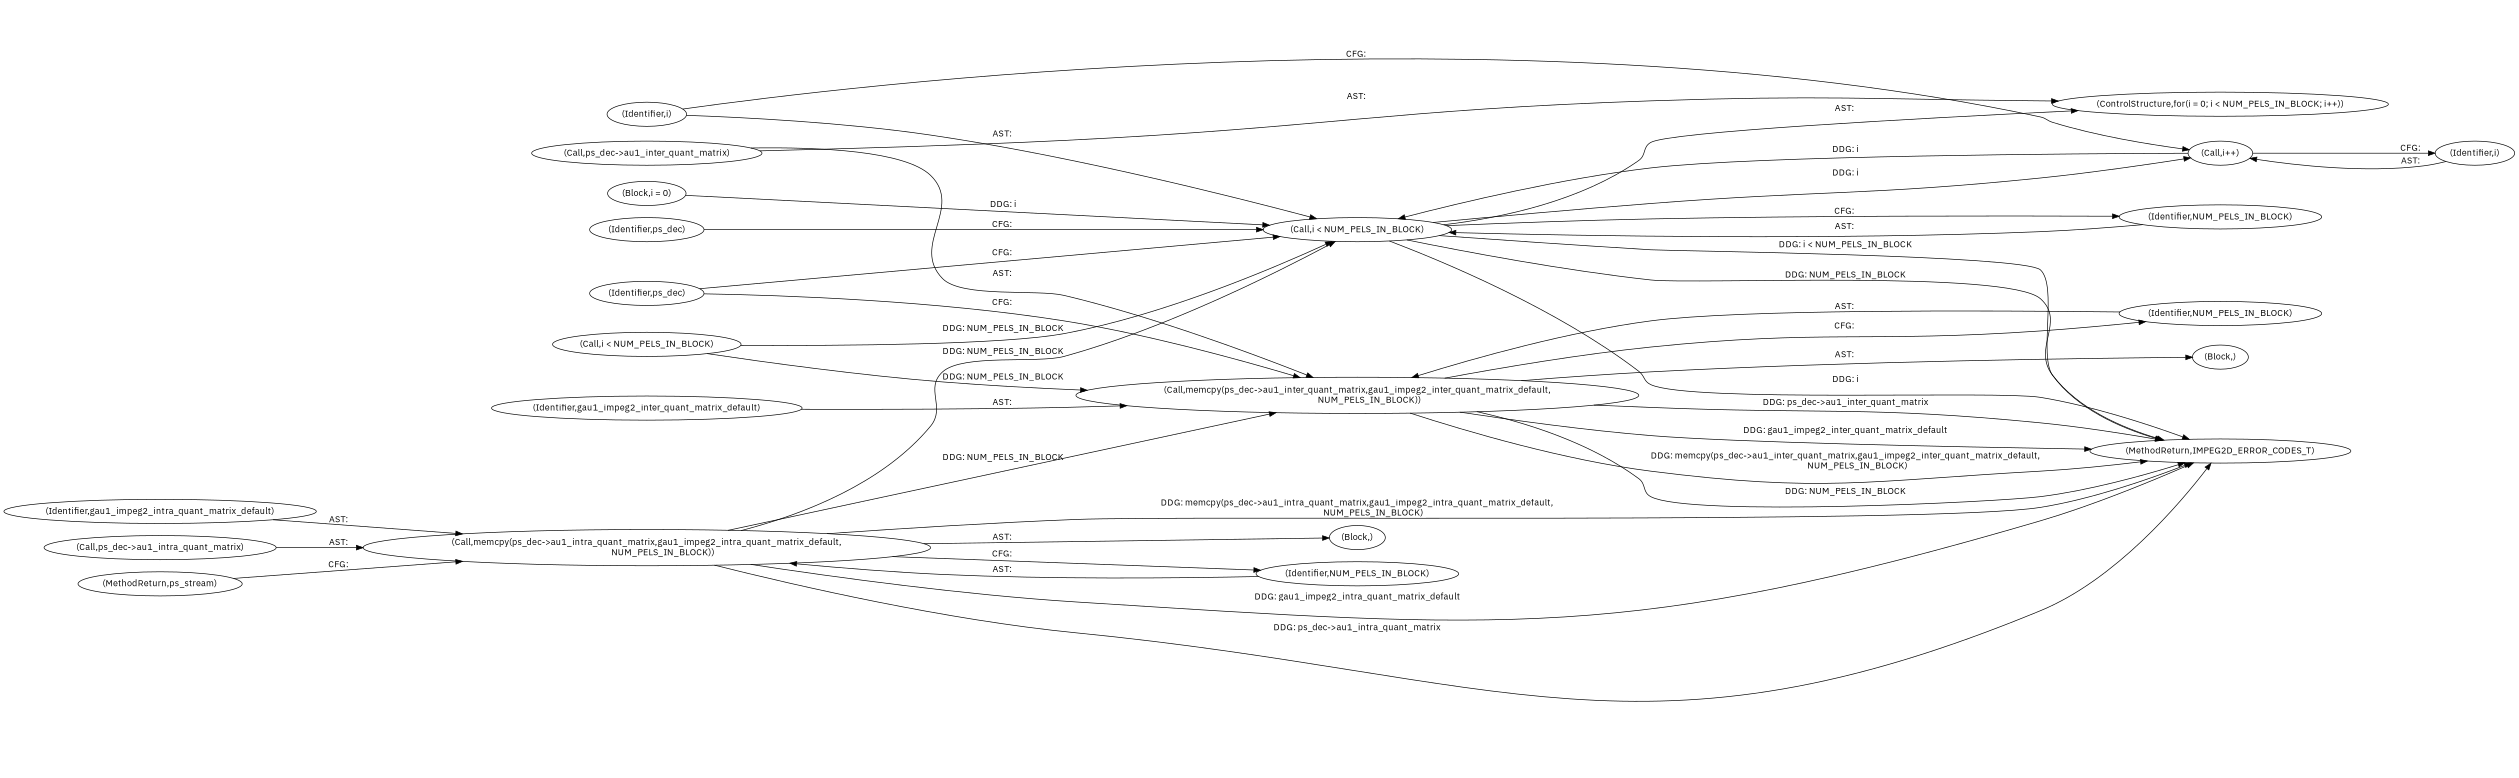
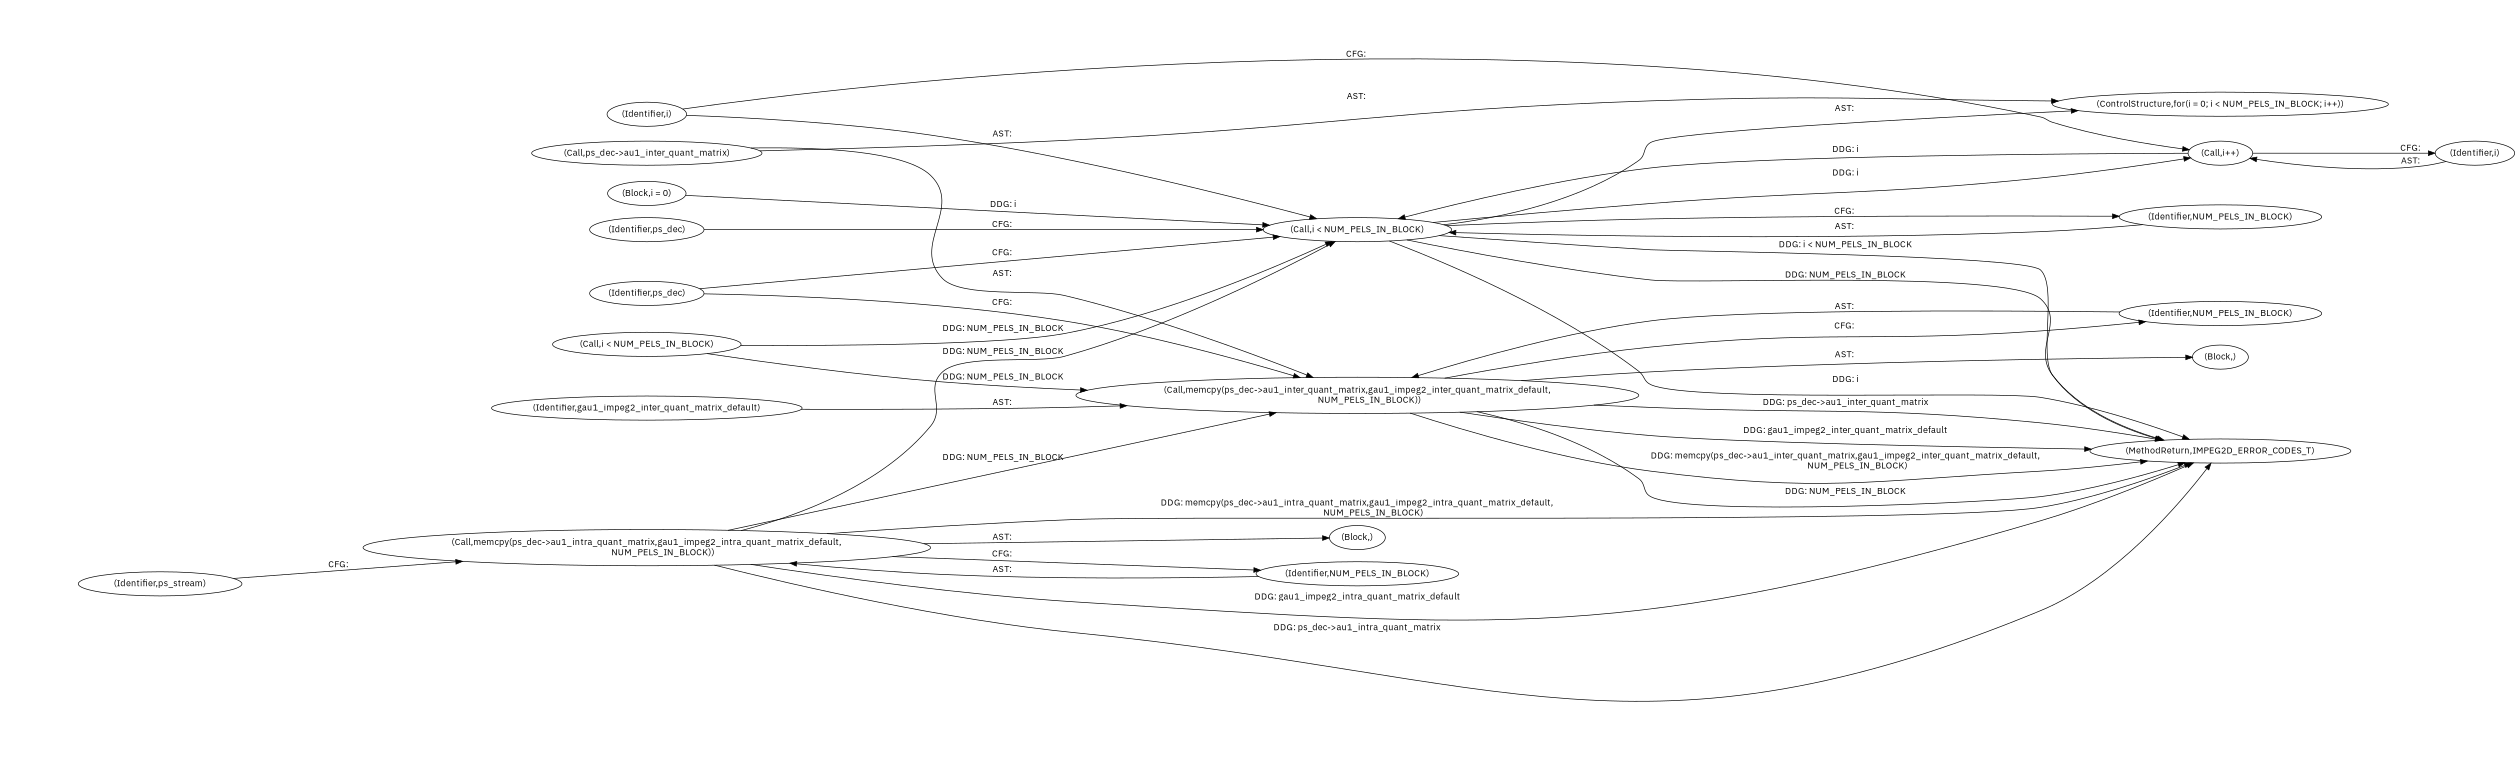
(160, 511) -> none
(160, 548) -> none
(160, 584) -> (160, 584)
